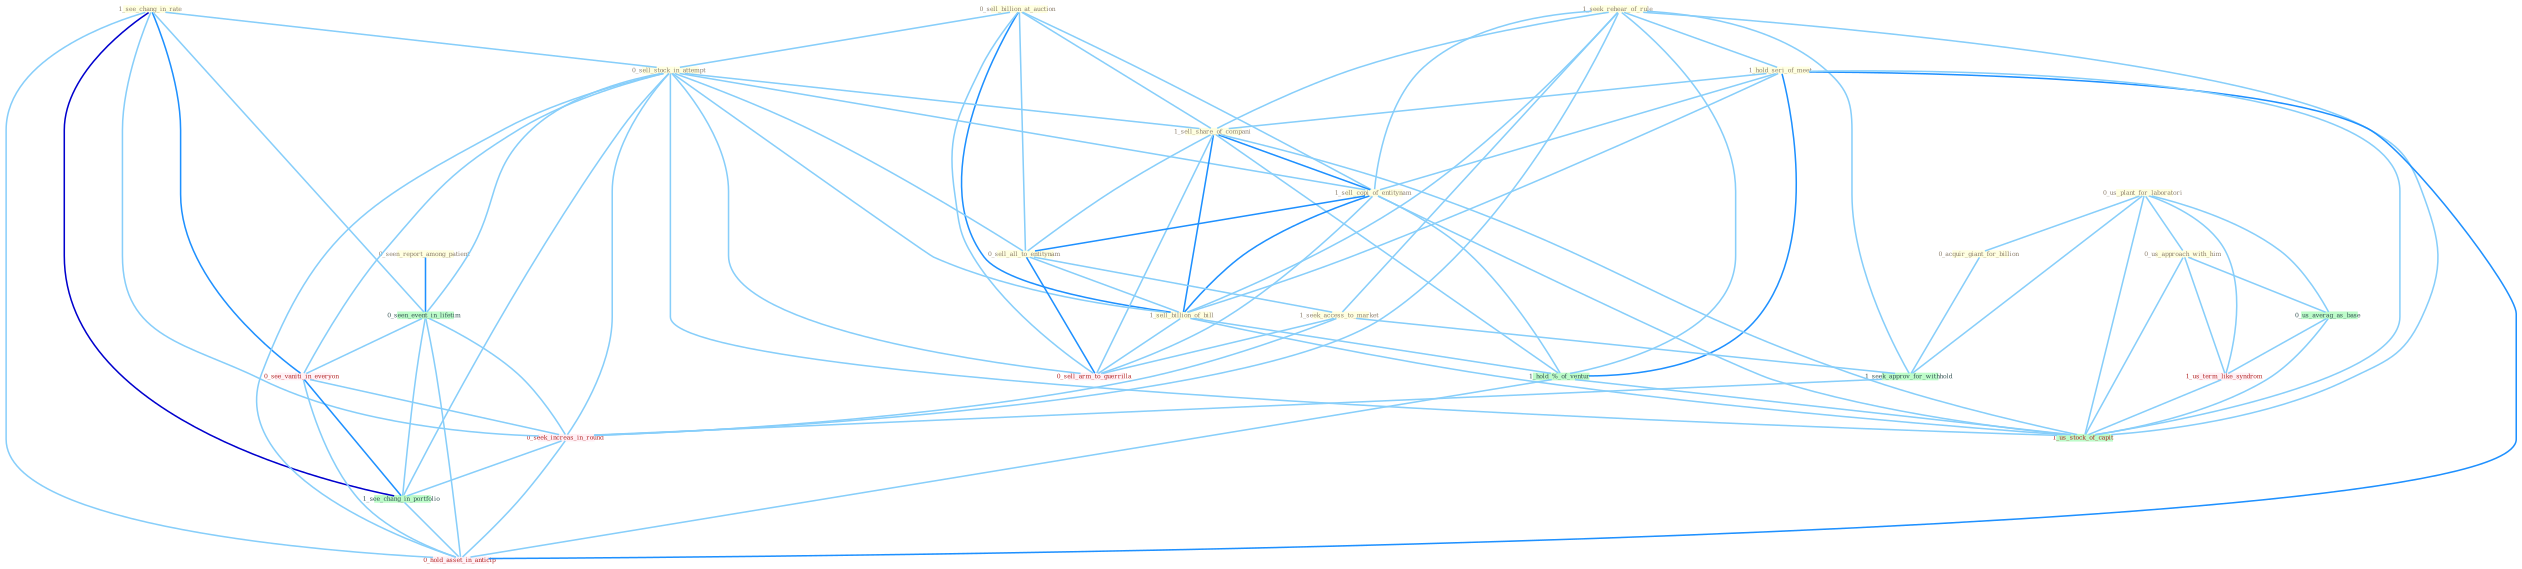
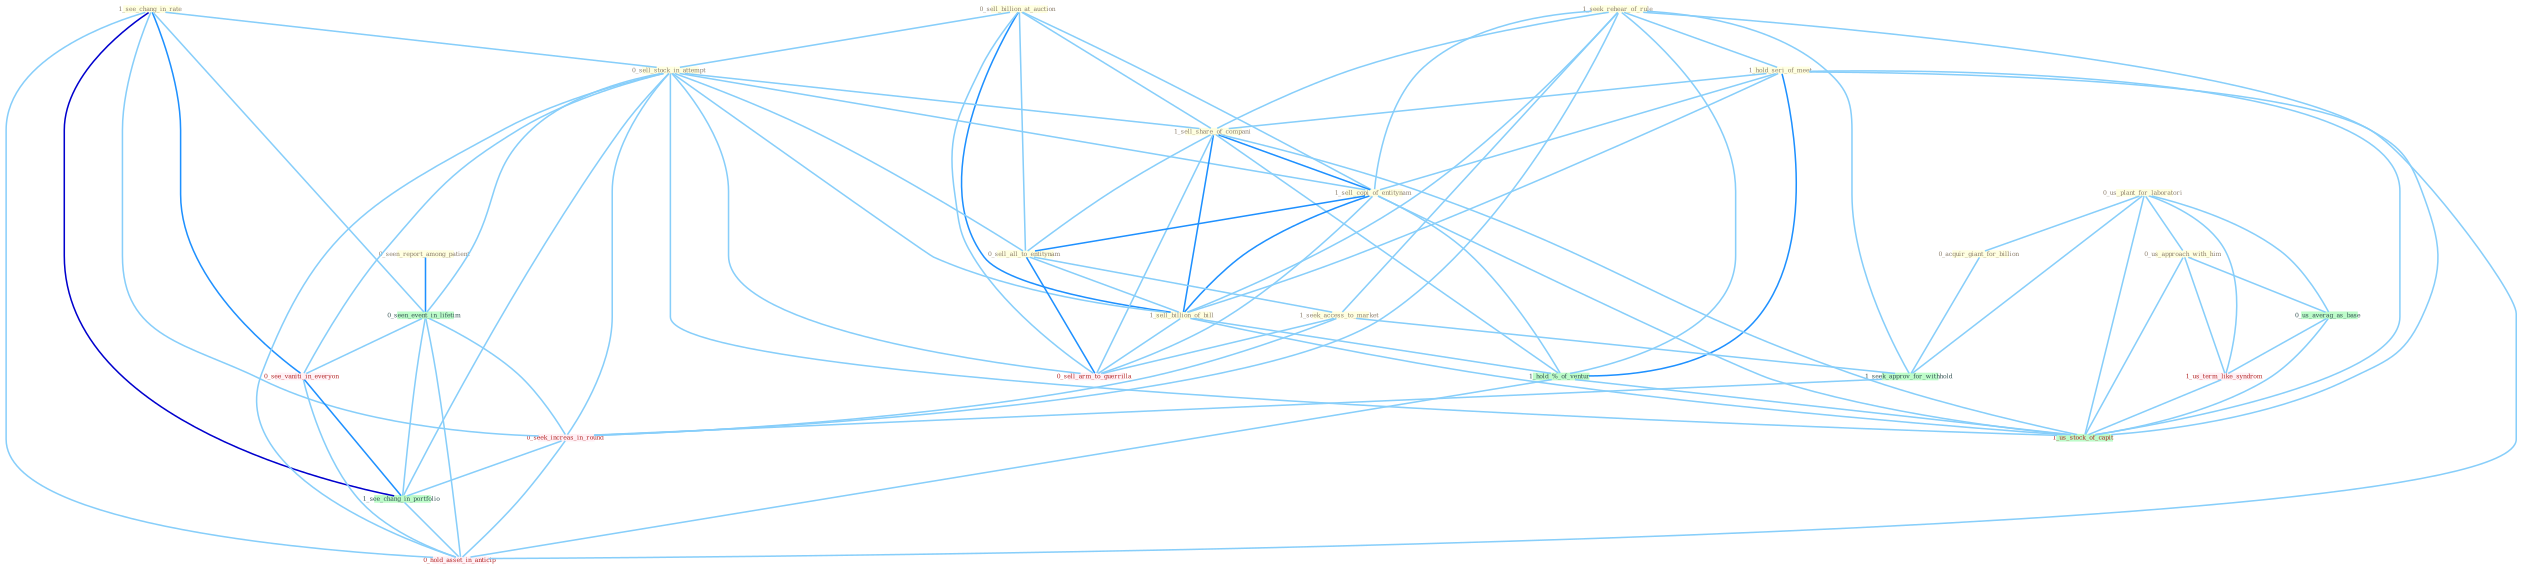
(428, 406) -> none
(1972, 521) -> (1972, 521)
